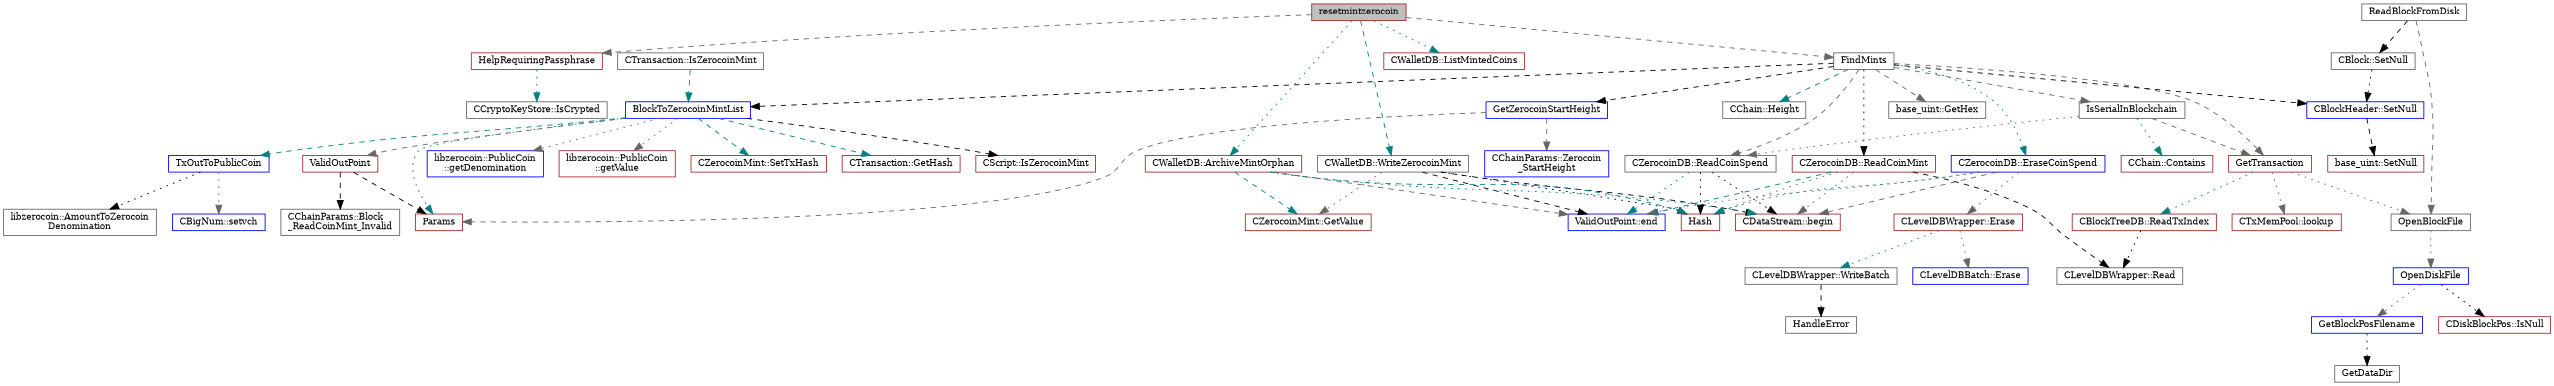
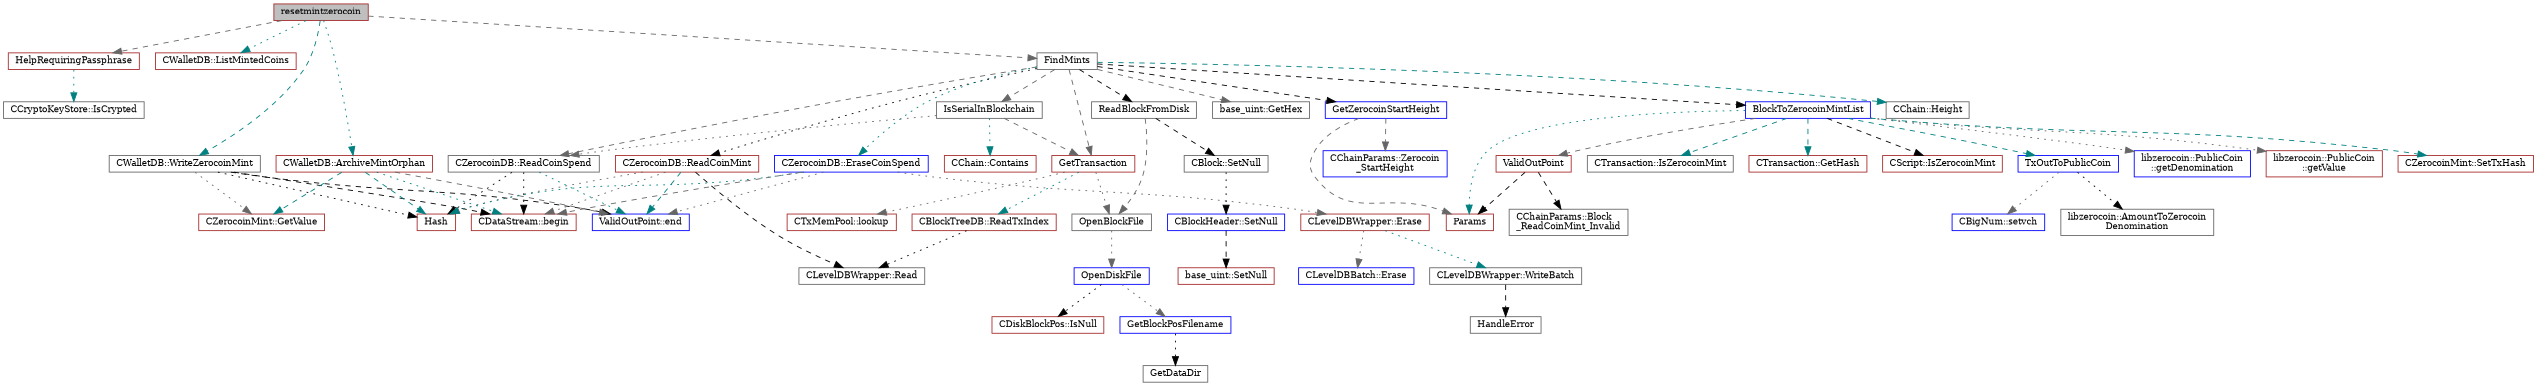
(690, 81) -> (1738, 135)
(2187, 92) -> (1102, 83)
